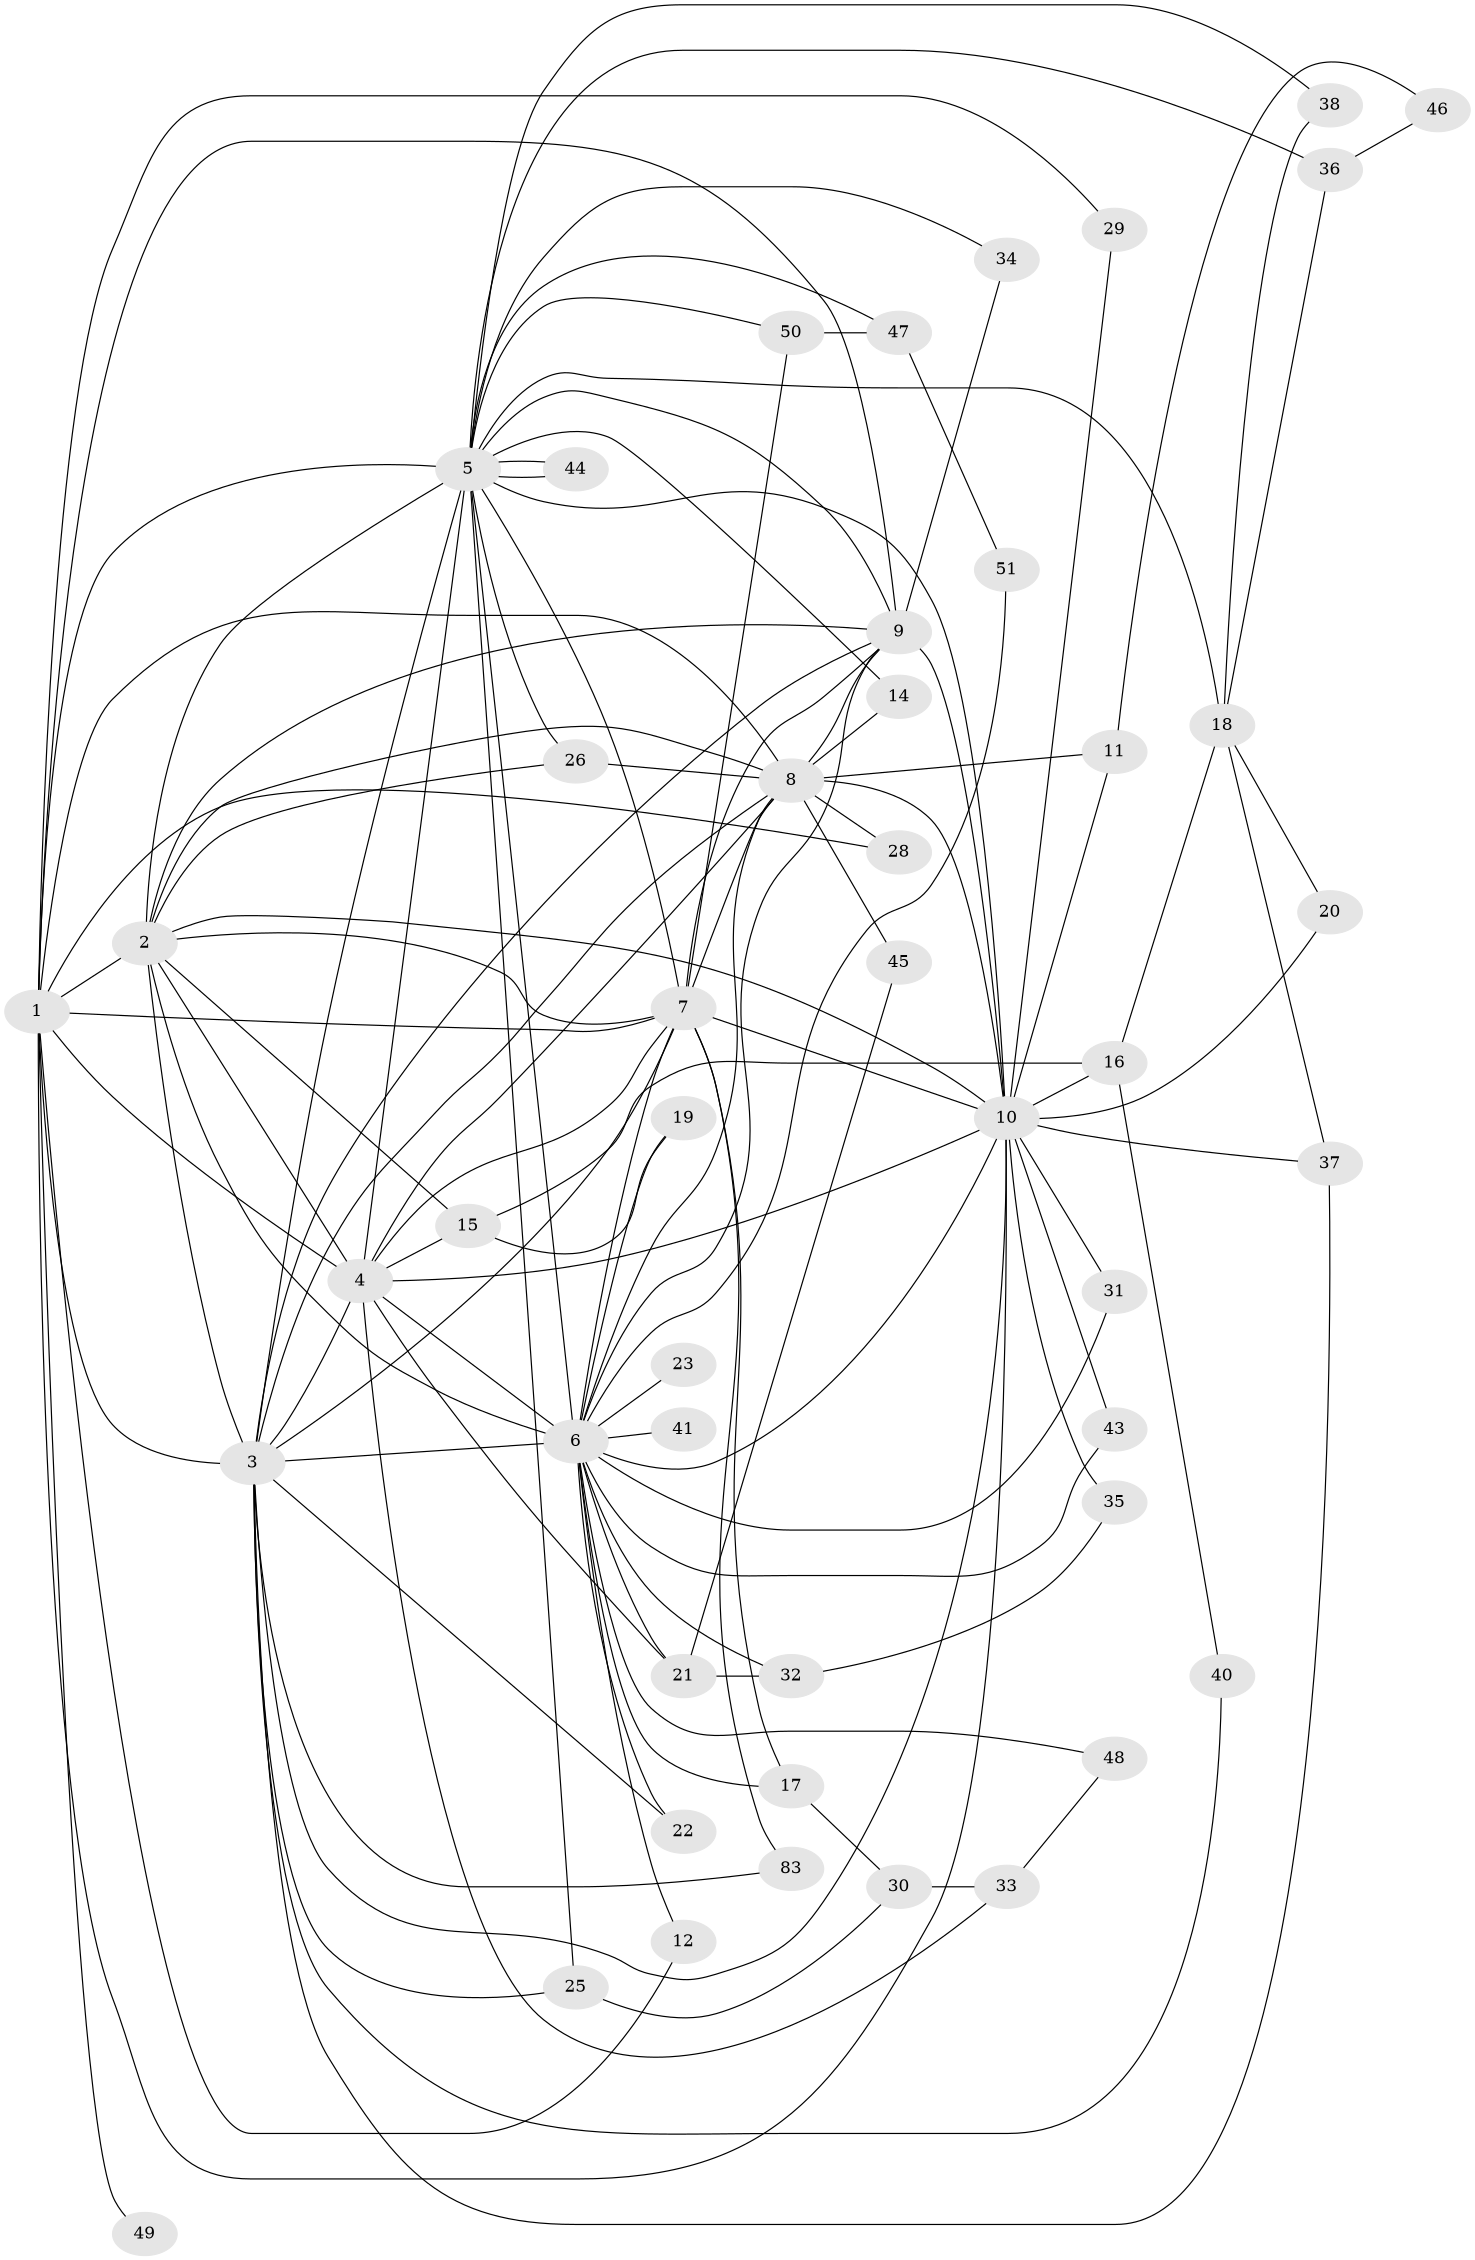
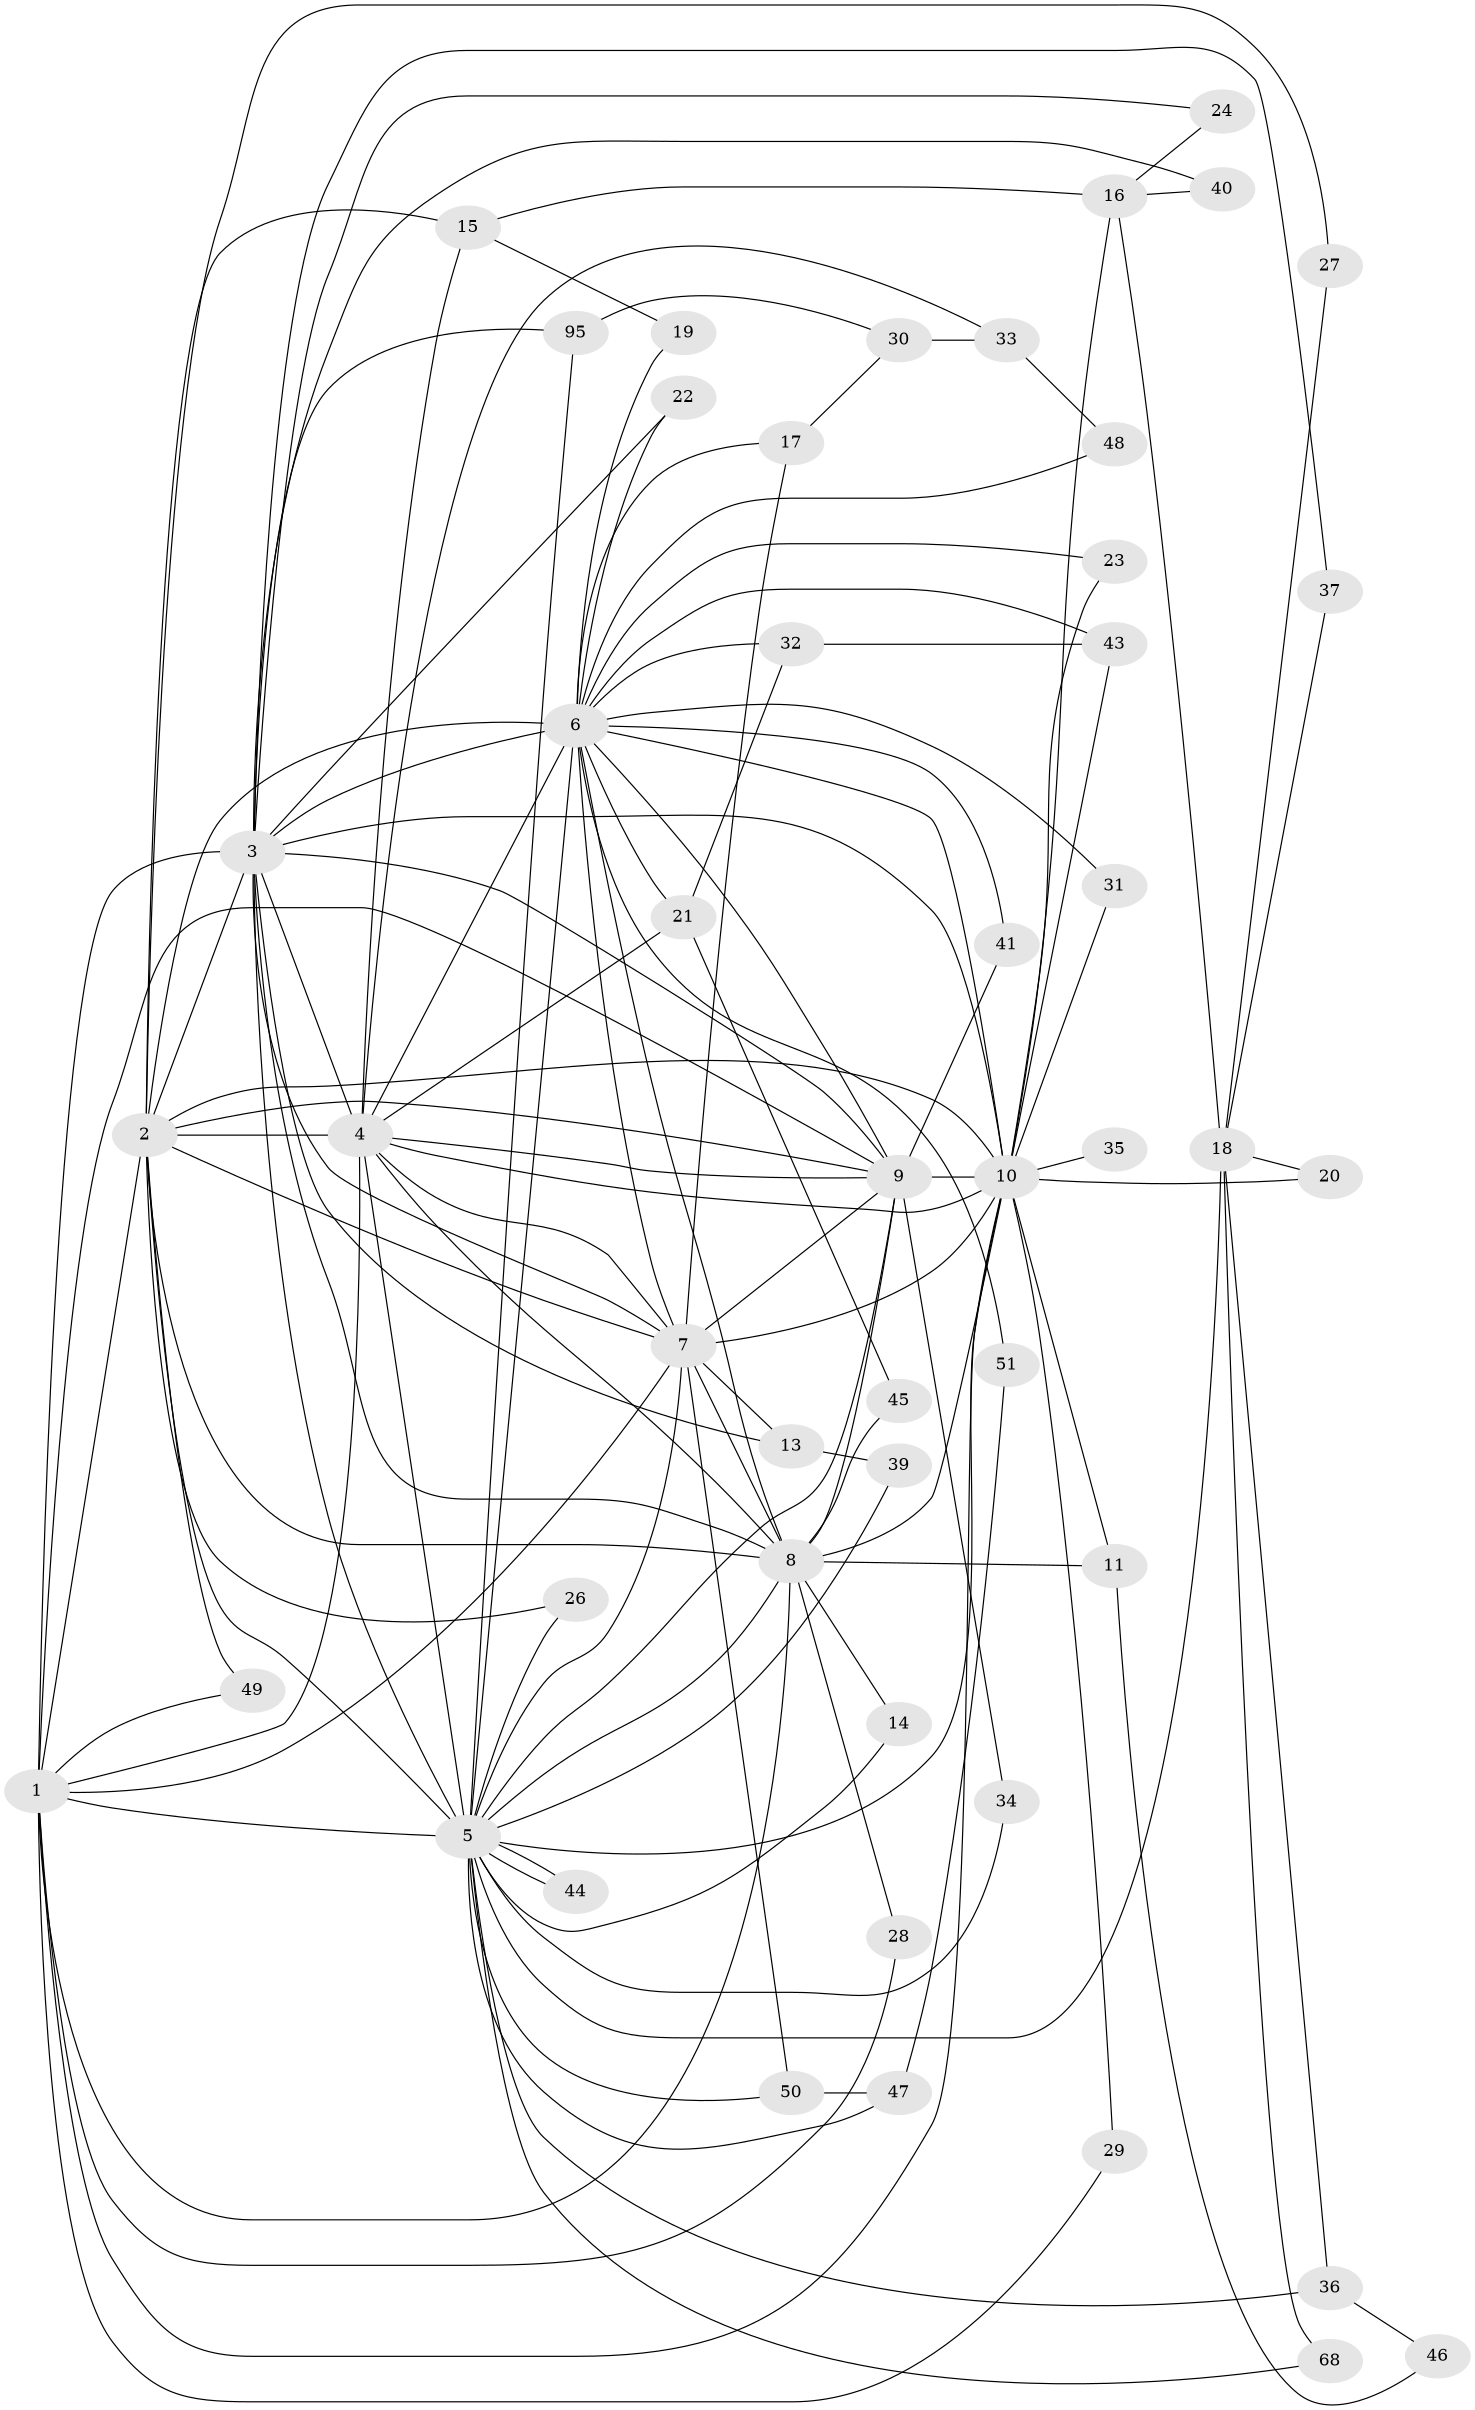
(1330, 105) -> (1330, 2361)
none -> (1222, 111)
none -> (1330, 266)
(695, 772) -> (645, 1714)
none -> (953, 1061)
(1167, 1147) -> (1050, 777)
none -> (617, 1165)
none -> (174, 1419)
none -> (899, 1466)
(979, 1625) -> (953, 644)
(791, 1869) -> (791, 1446)
(684, 1942) -> none
(576, 1987) -> (576, 333)
